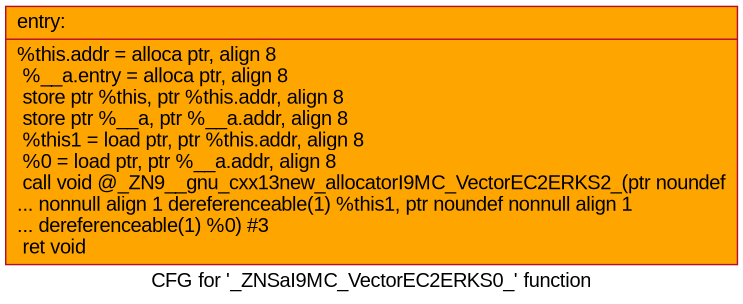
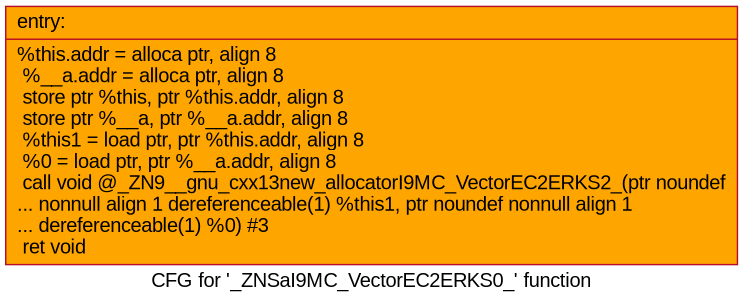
(153, 76) -> (150, 76)
